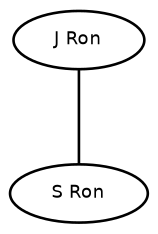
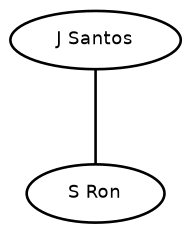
(79, 40) -> (96, 40)
